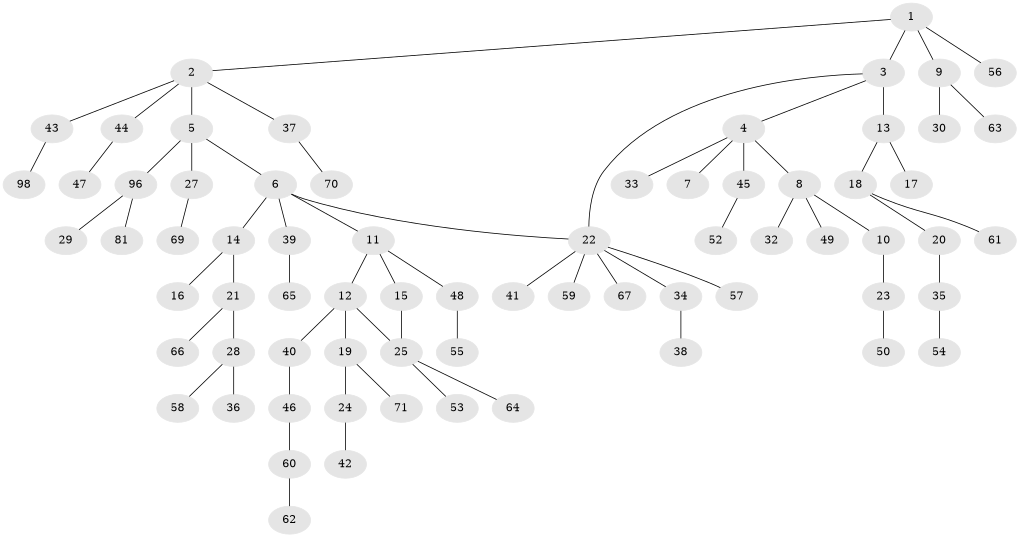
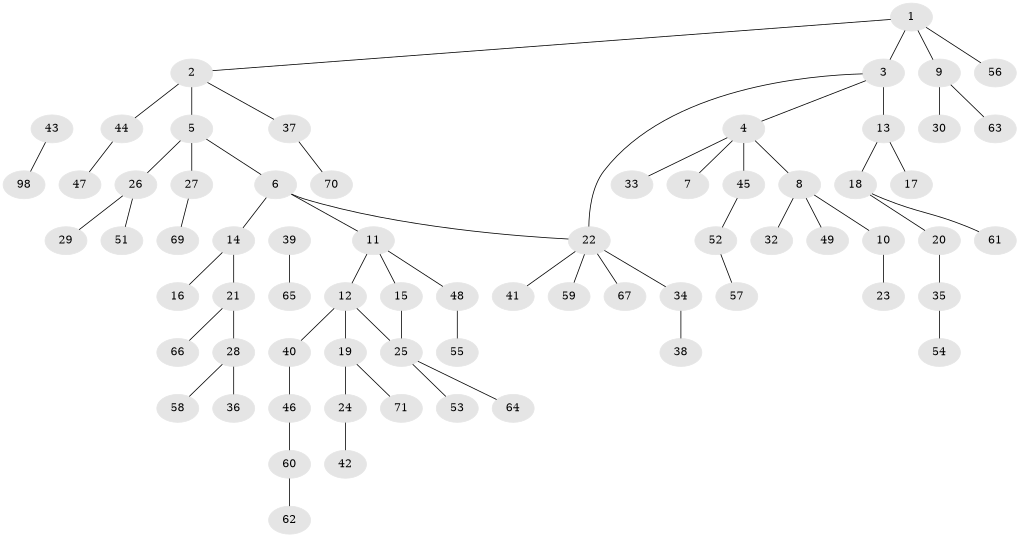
(122, 101) -> none
(136, 185) -> (136, 185)
(283, 213) -> none
(122, 241) -> (122, 241)
(665, 266) -> (726, 268)
(884, 352) -> none
